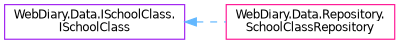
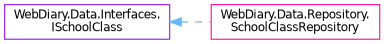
(95, 22) -> (87, 22)
